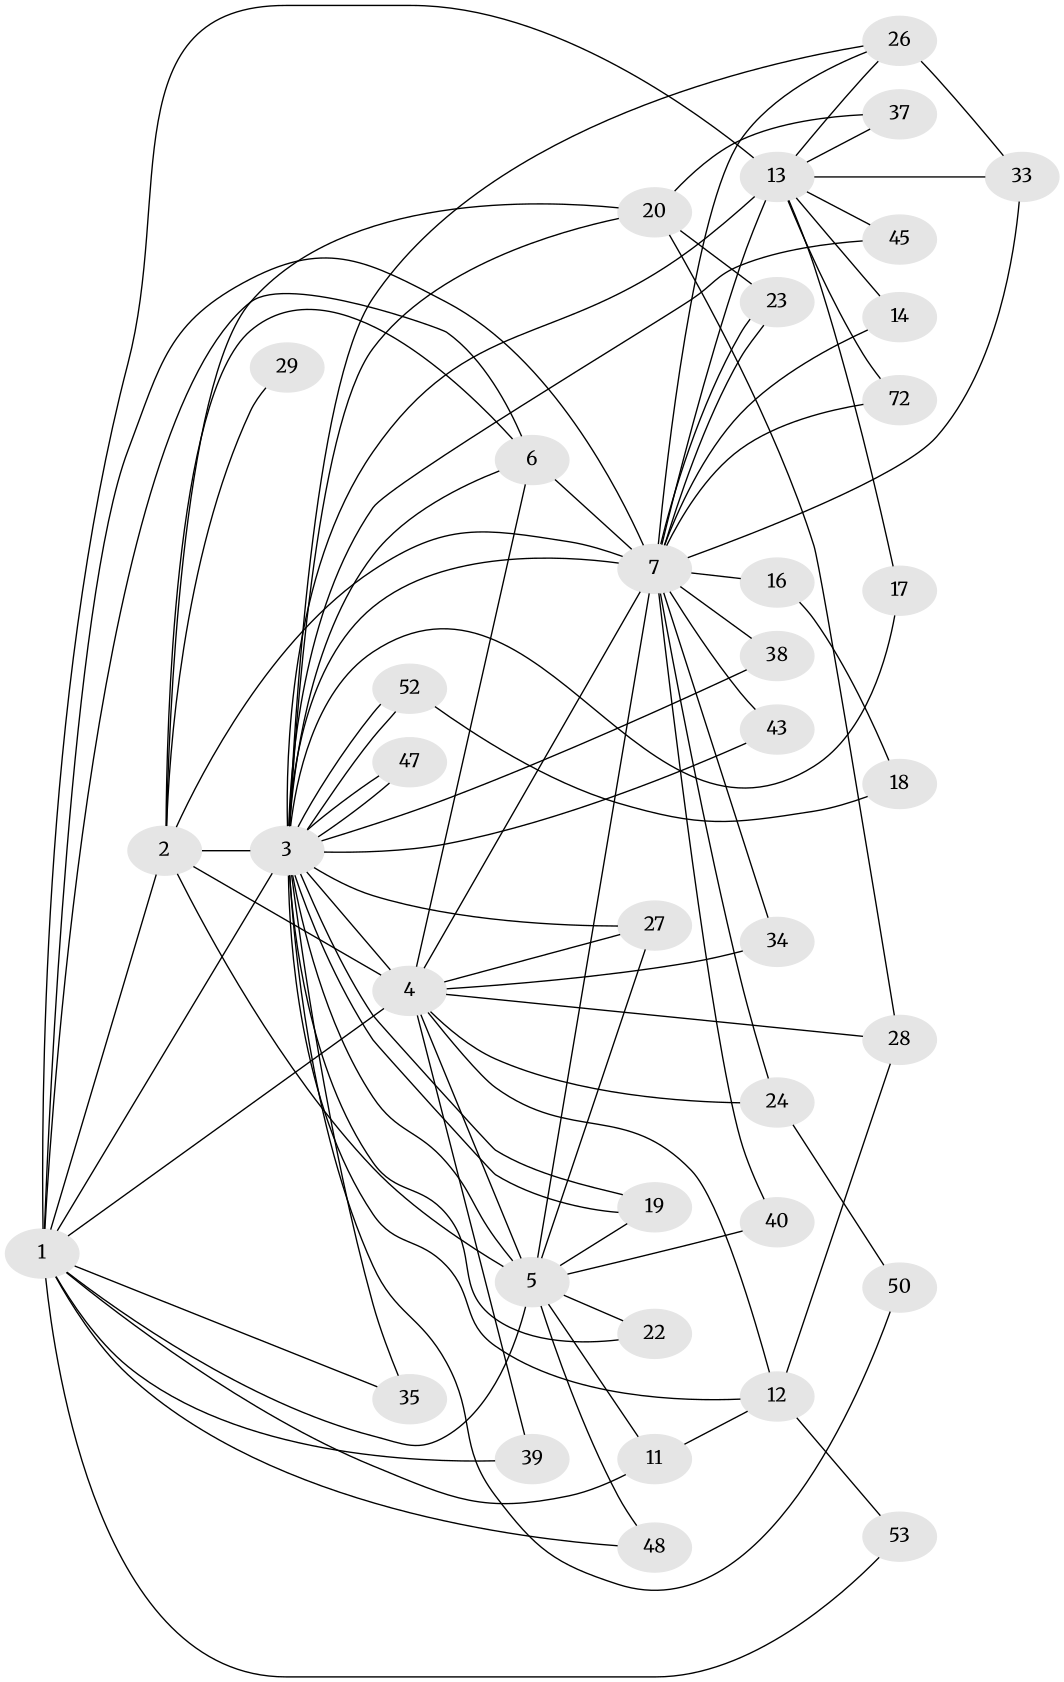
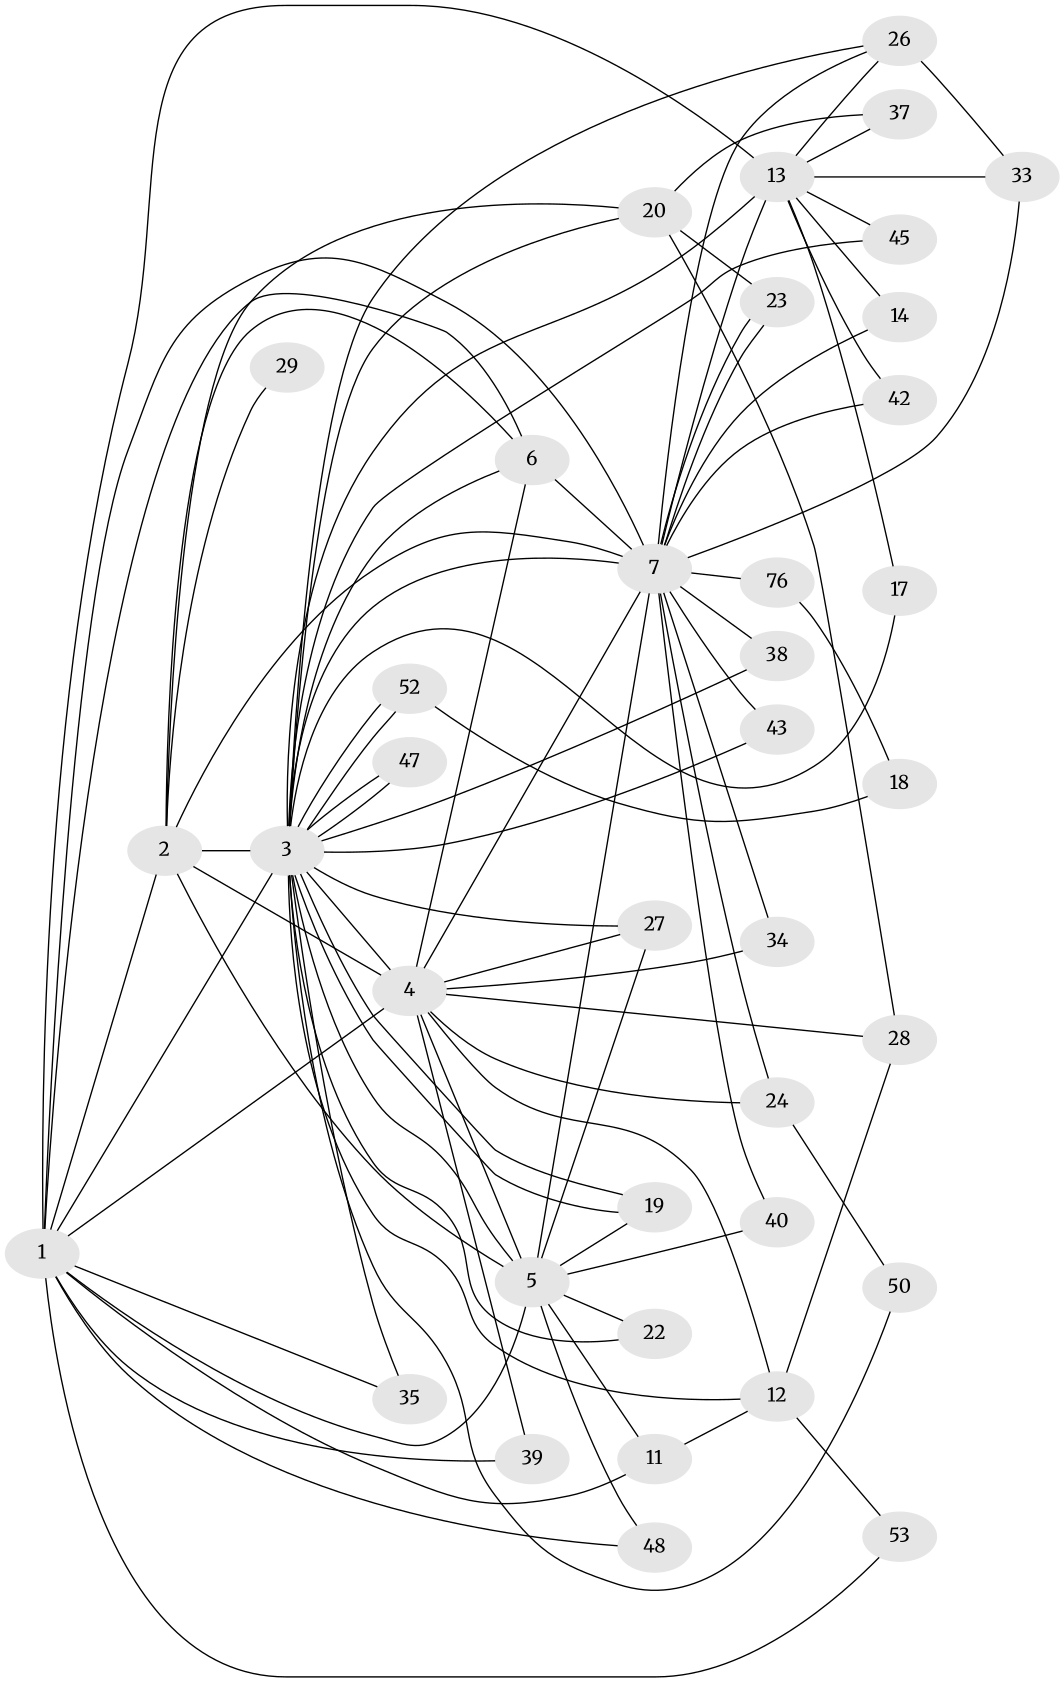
(900, 400) -> (900, 400)
(777, 583) -> (777, 583)
